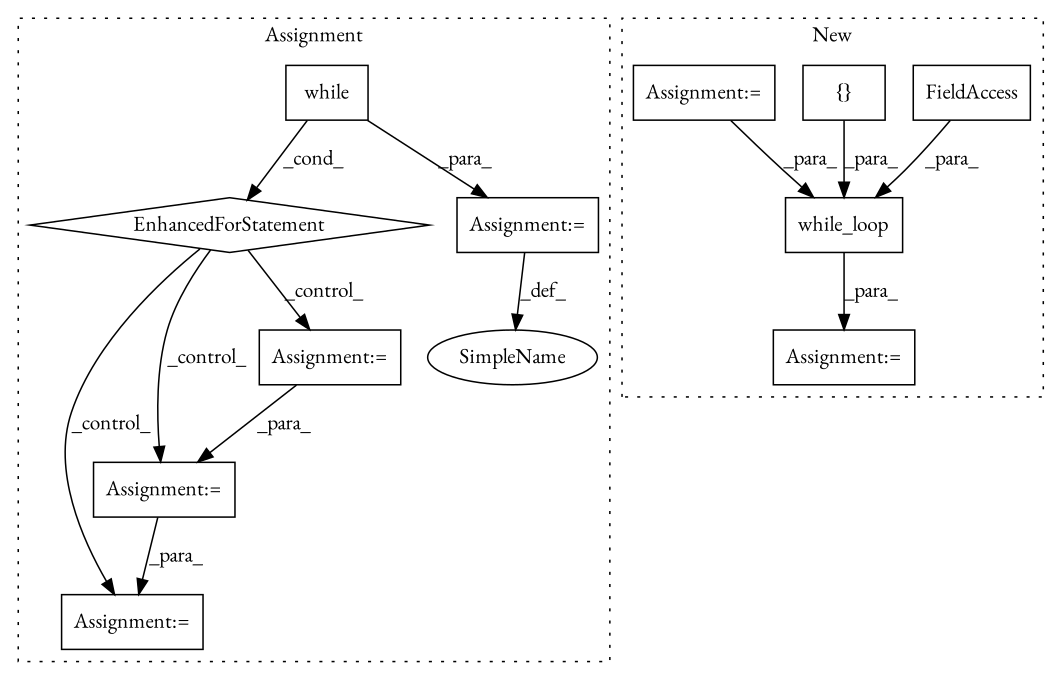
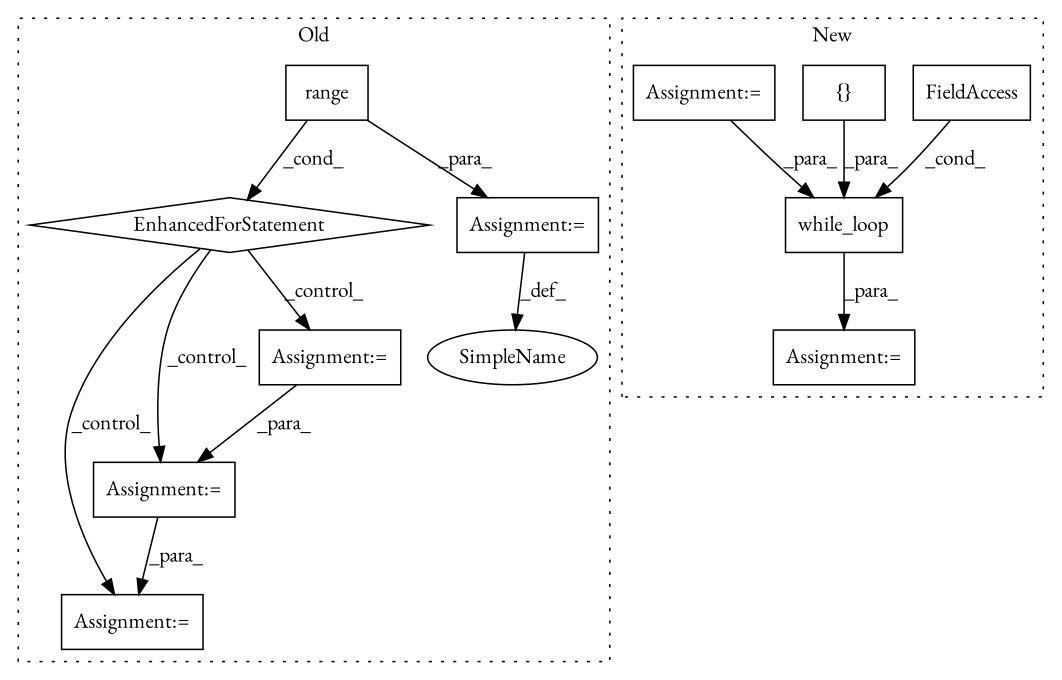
(314, 36) -> (314, 36)
(327, 93) -> (327, 93)
(952, 159) -> (955, 159)
